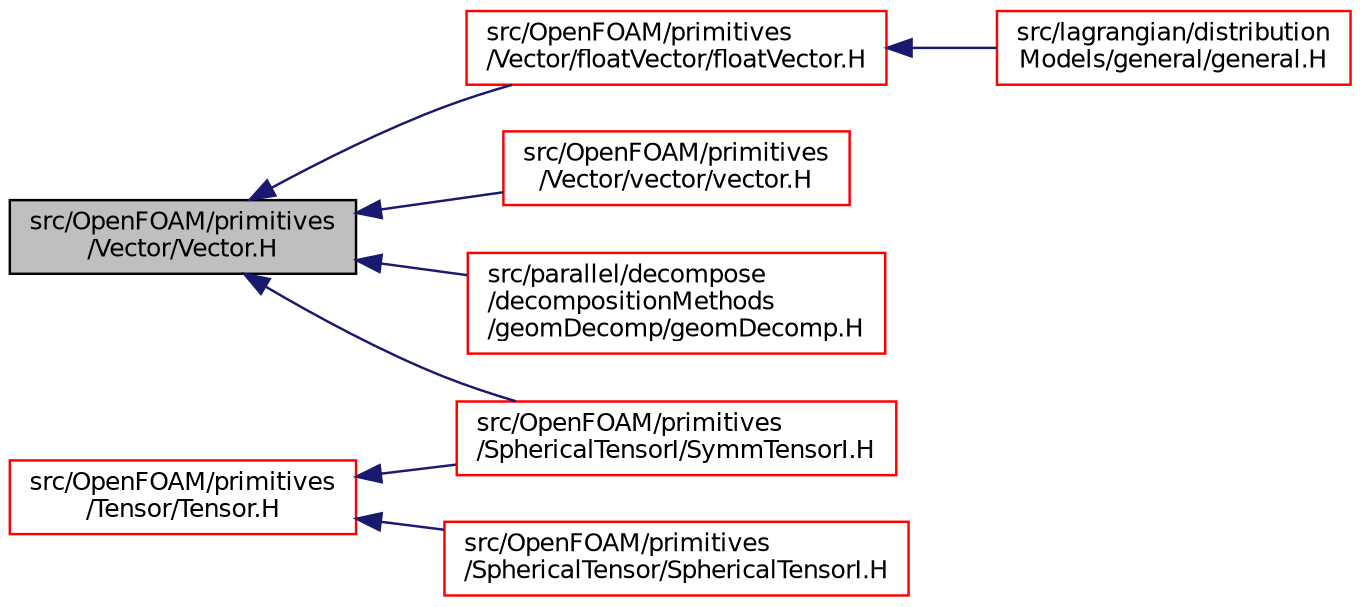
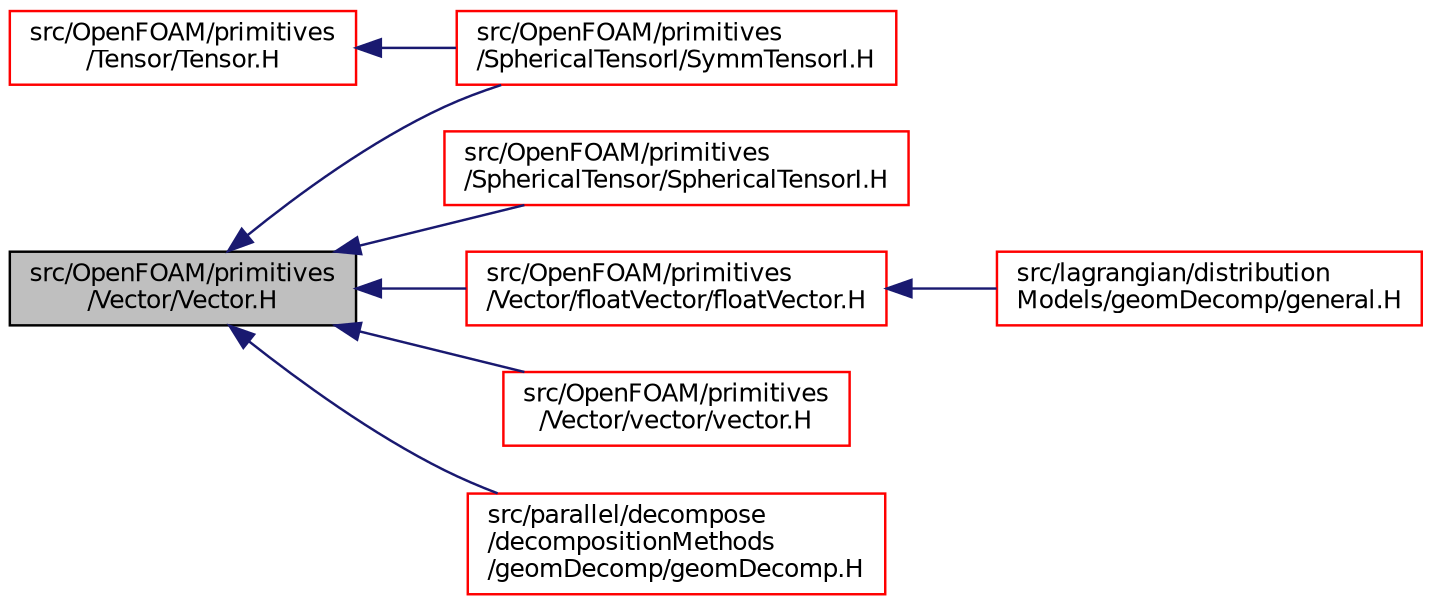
(1174, 48) -> (1209, 289)
(413, 526) -> (442, 225)
